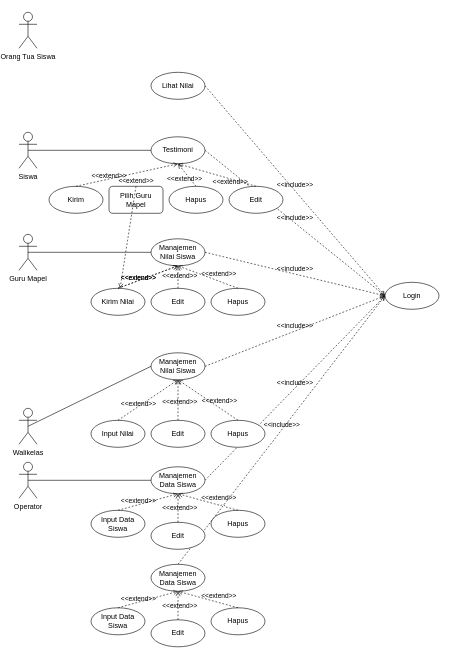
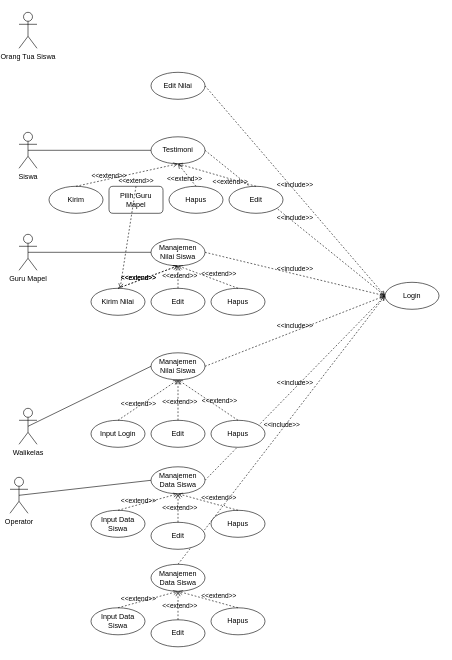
(178, 86) -> (178, 86)
(118, 434) -> (118, 434)
(28, 480) -> (19, 495)
